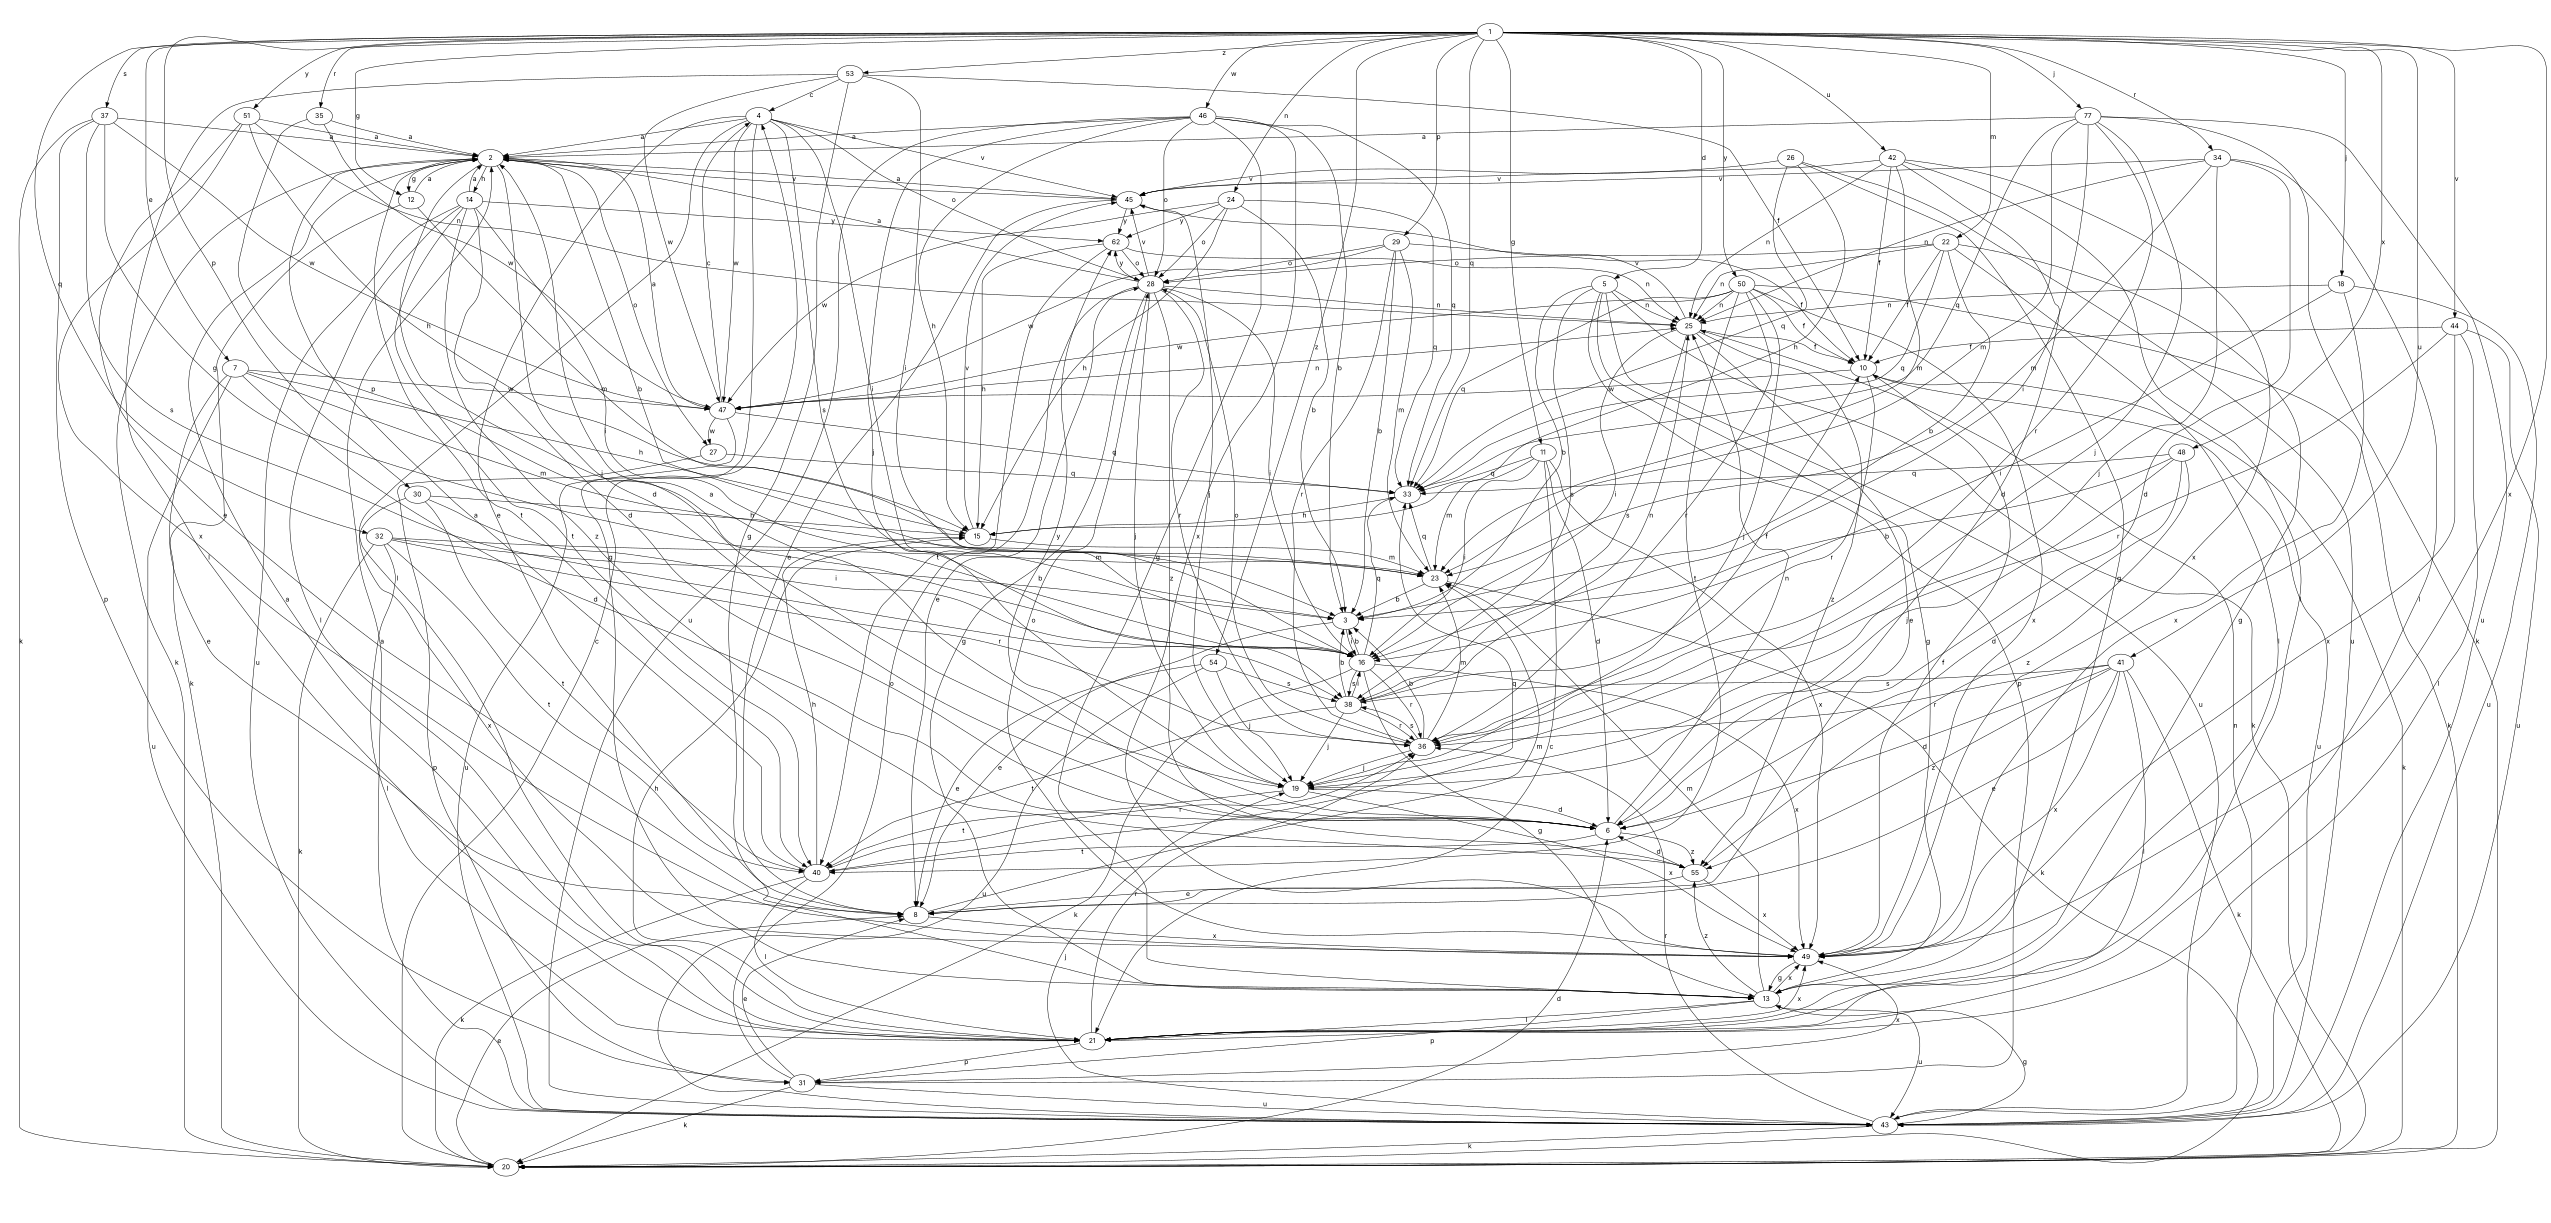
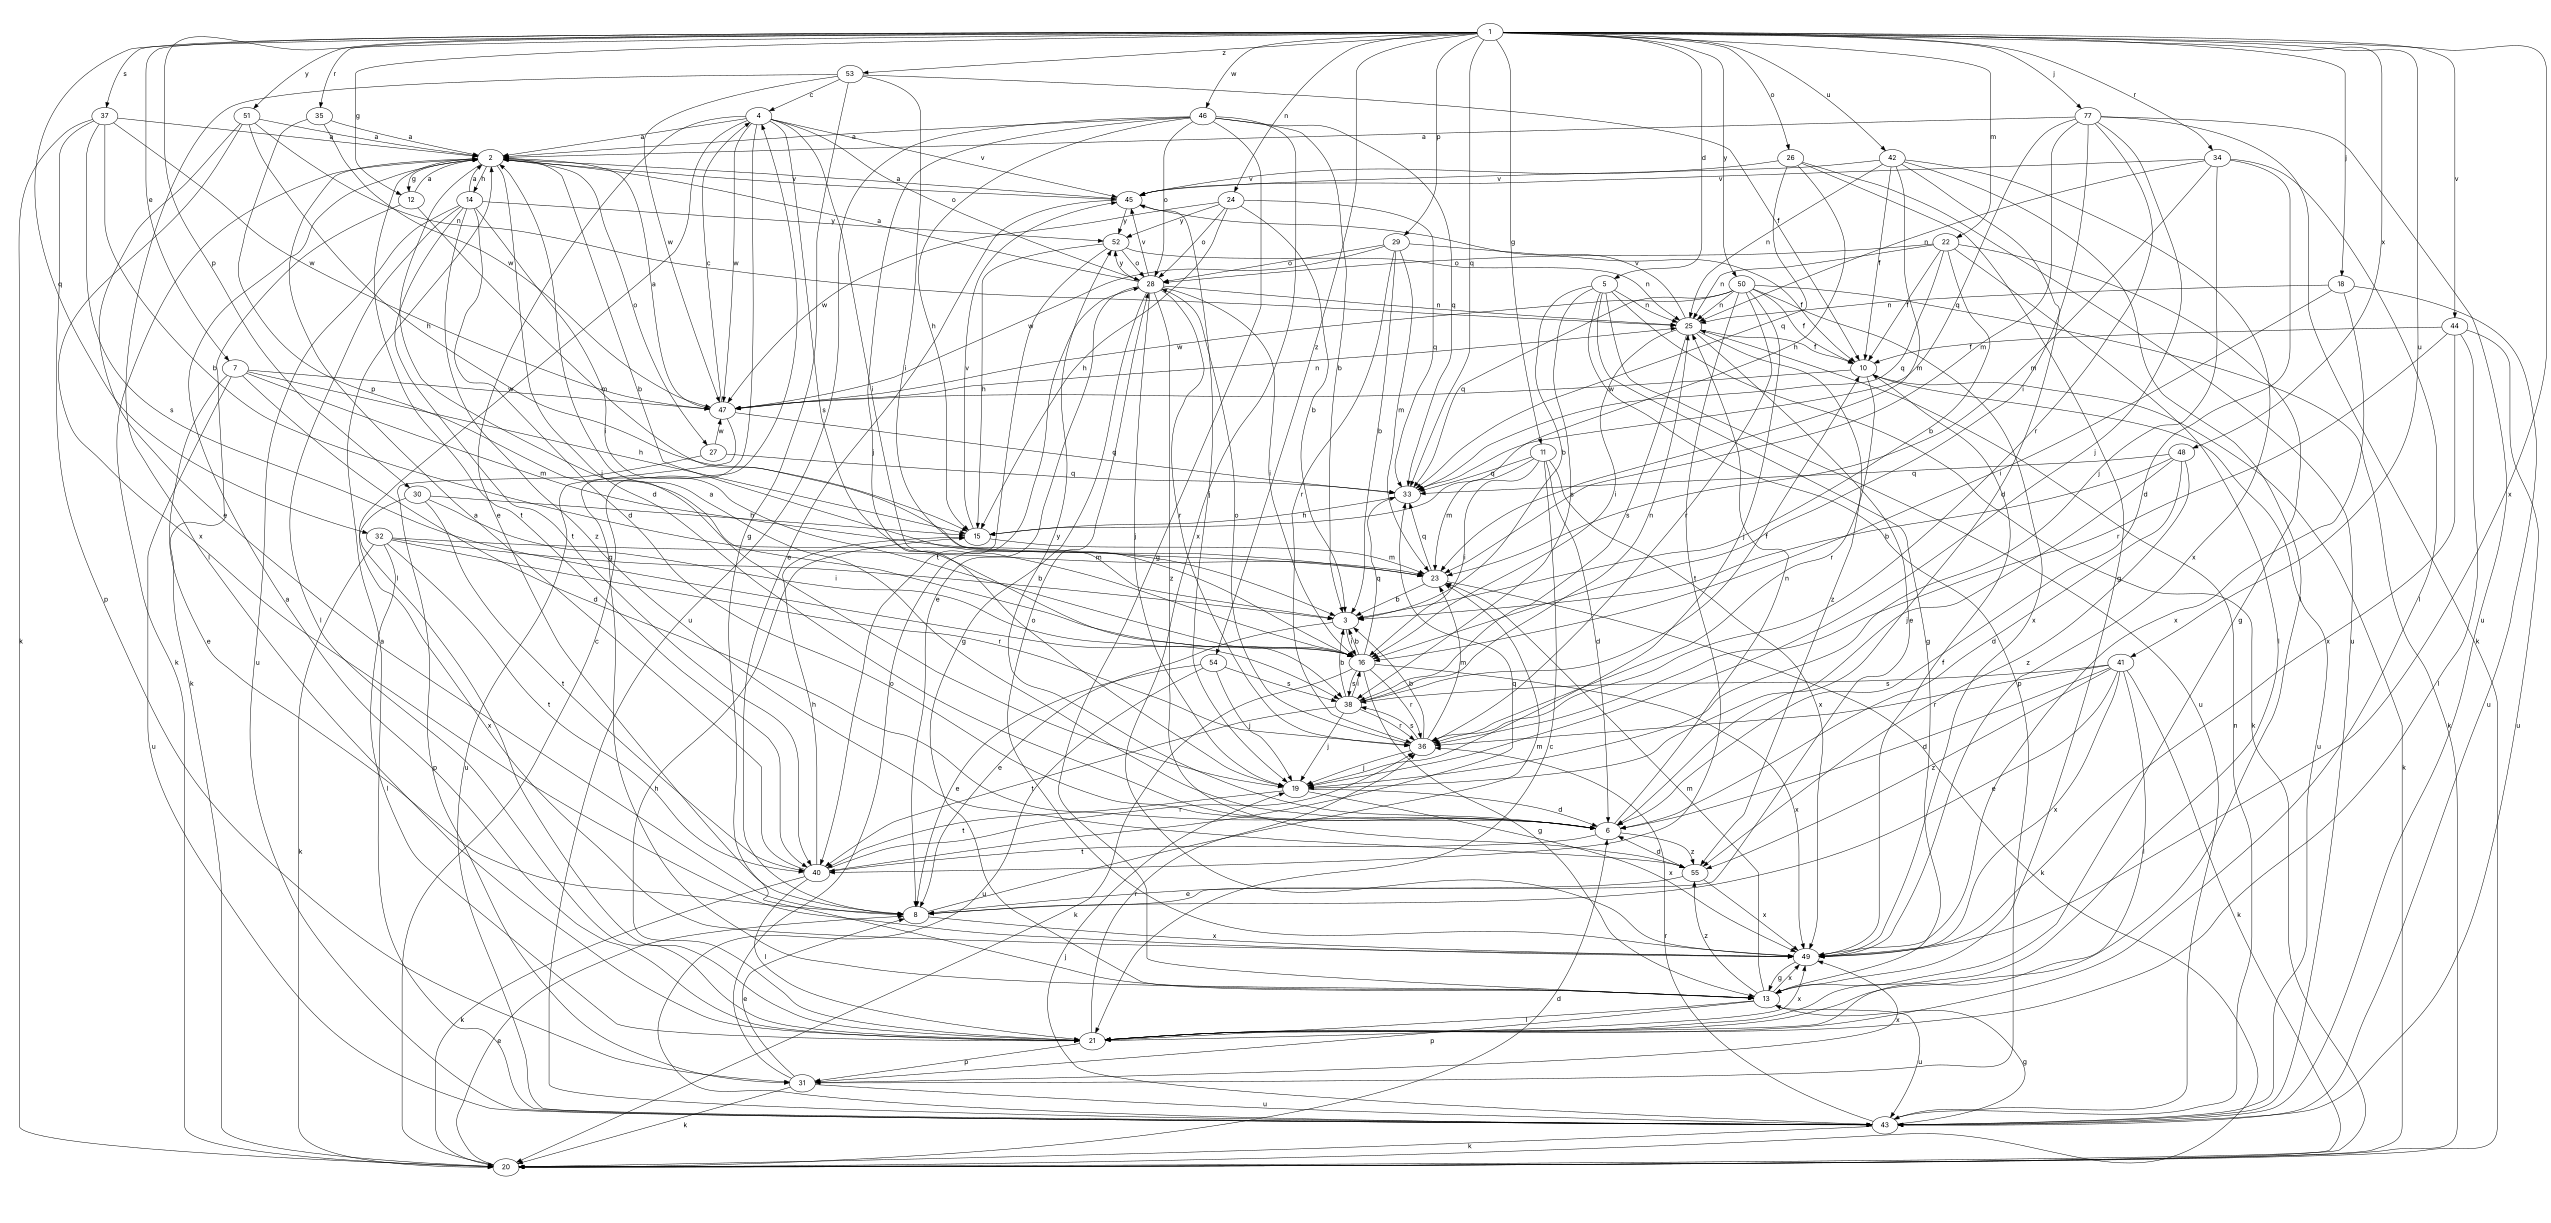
none -> (1732, 51)
(1116, 242) -> (1116, 242)
(215, 368) -> (215, 368)
(710, 428) -> (717, 434)
